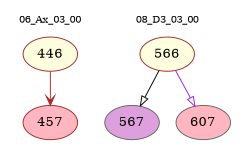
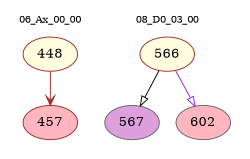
(50, 20) -> (50, 20)
(168, 20) -> (168, 20)
(50, 54) -> (50, 54)
(203, 123) -> (203, 123)
